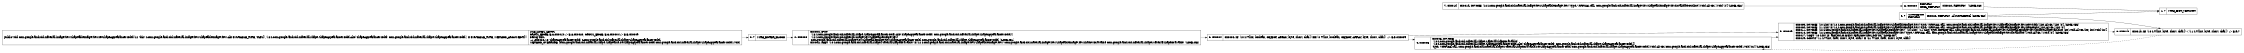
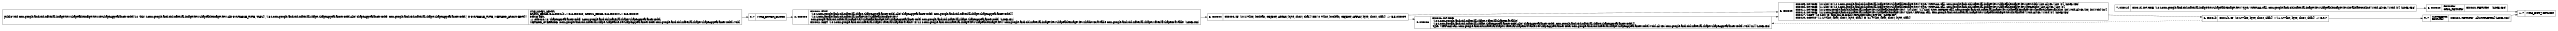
(2073, 19) -> (2375, 18)
(2111, 32) -> (2154, 16)
